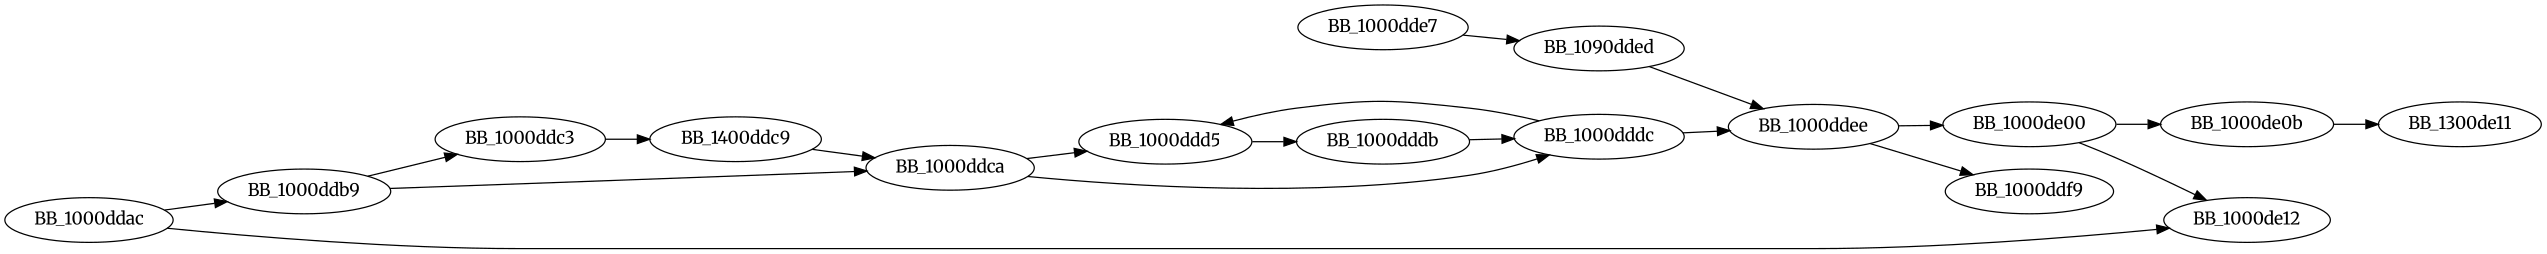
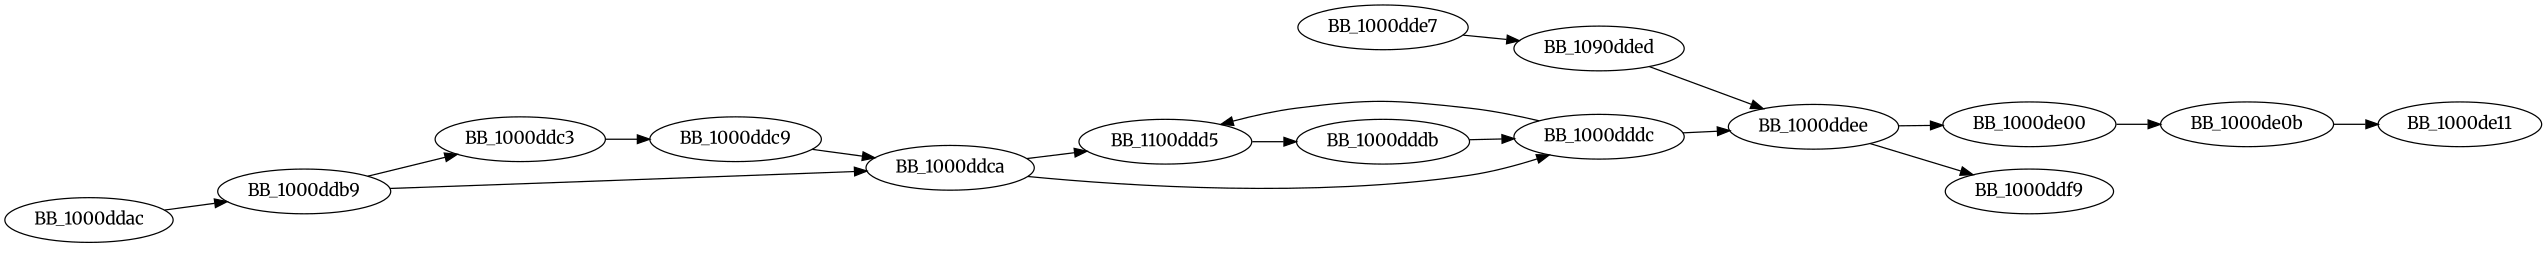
(2460, 124) -> (2460, 124)
(736, 139) -> (736, 139)
(1165, 142) -> (1165, 142)
(2247, 220) -> none
